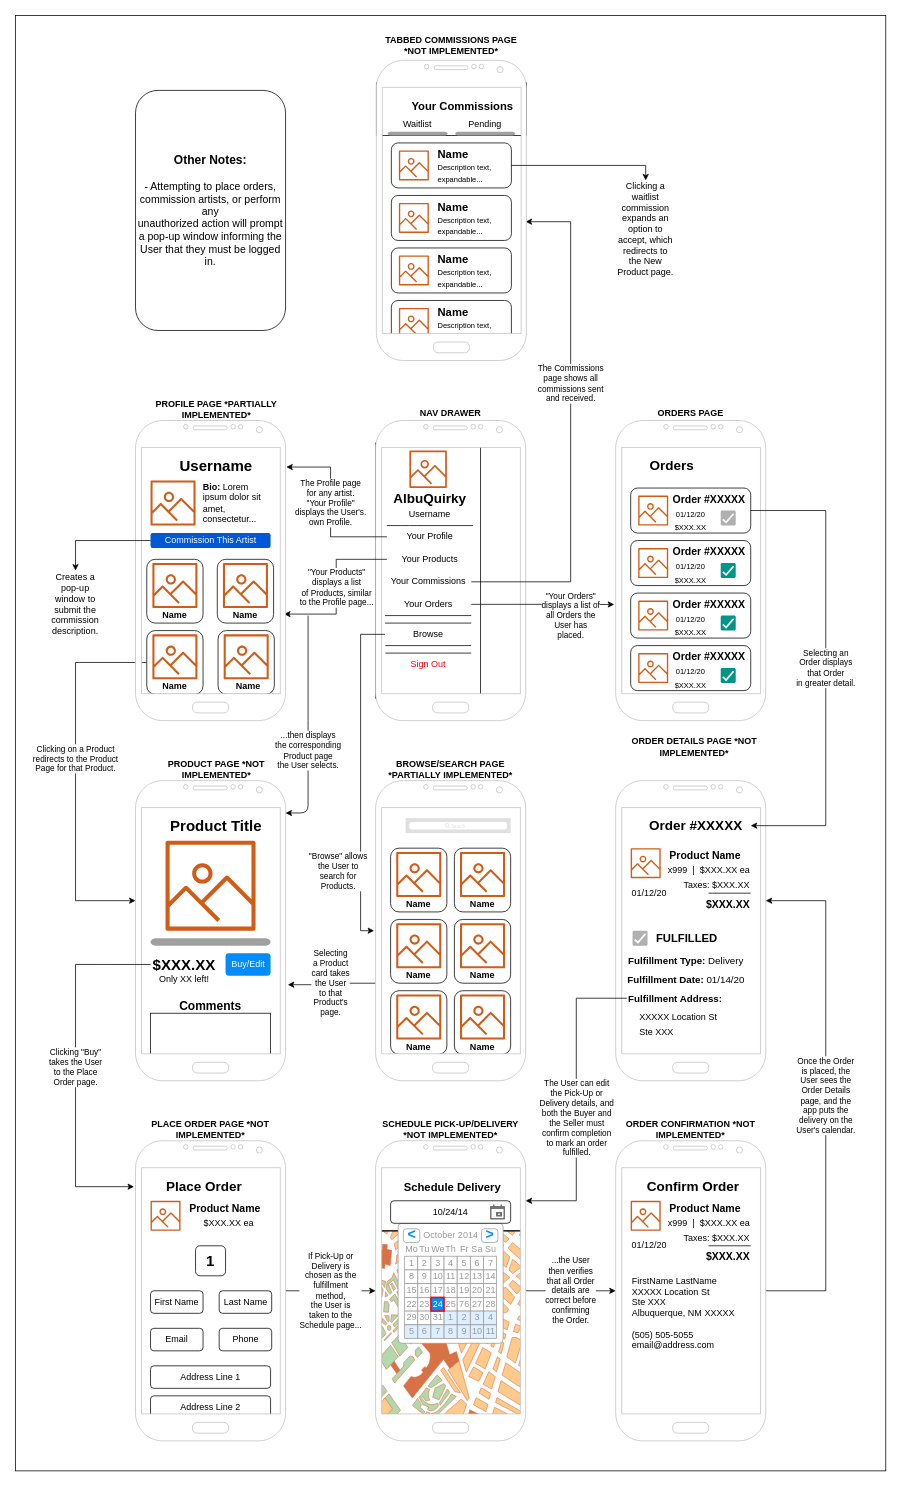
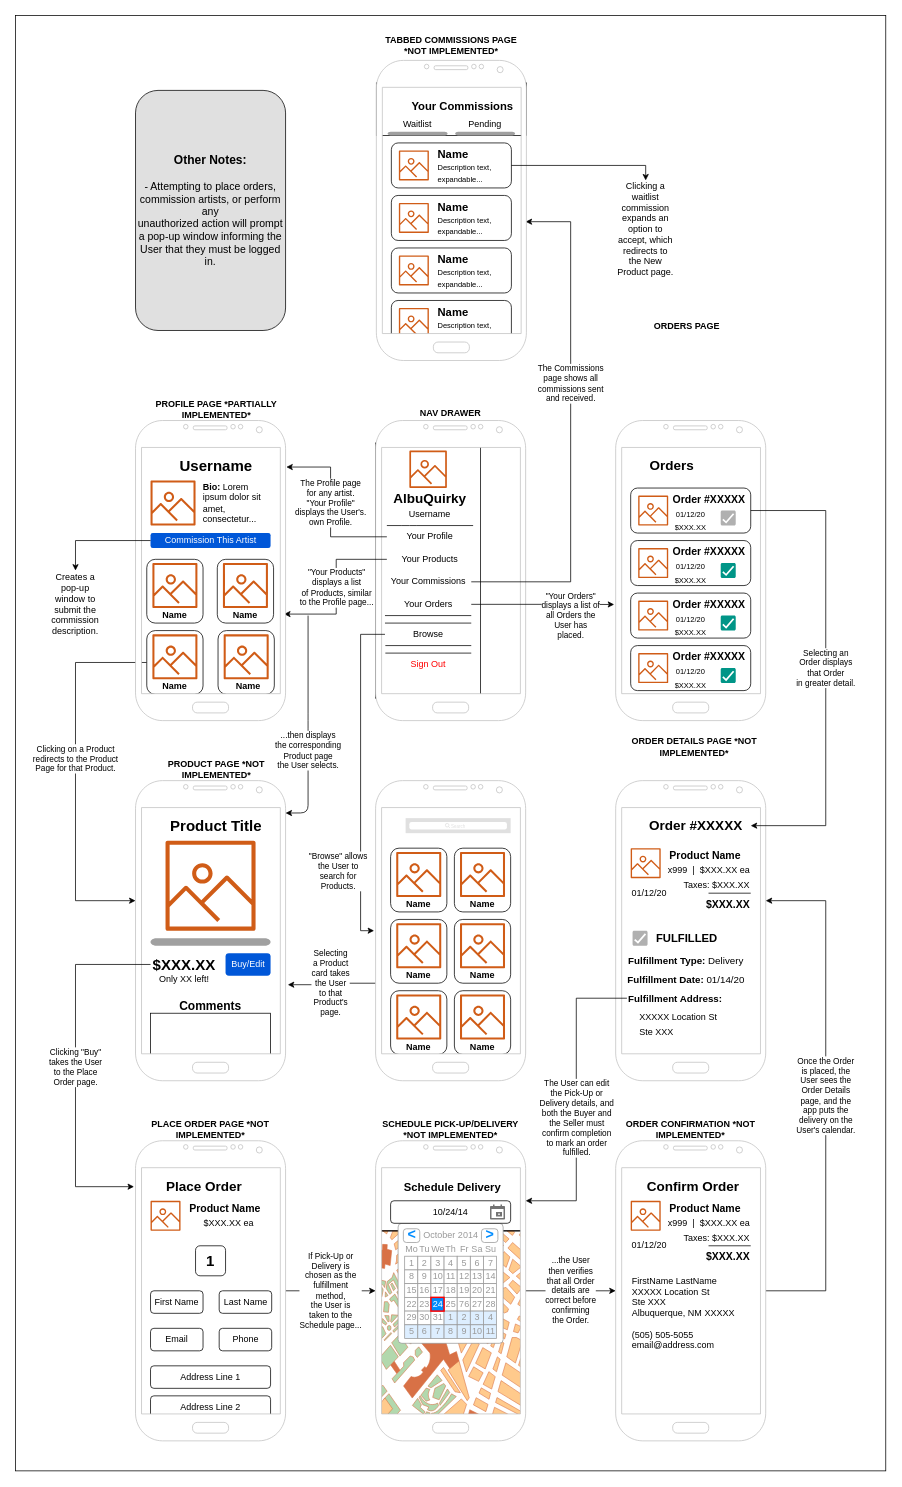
(210, 210) -> (210, 210)
(690, 413) -> (687, 327)
(450, 769) -> none
(248, 964) -> (248, 964)
